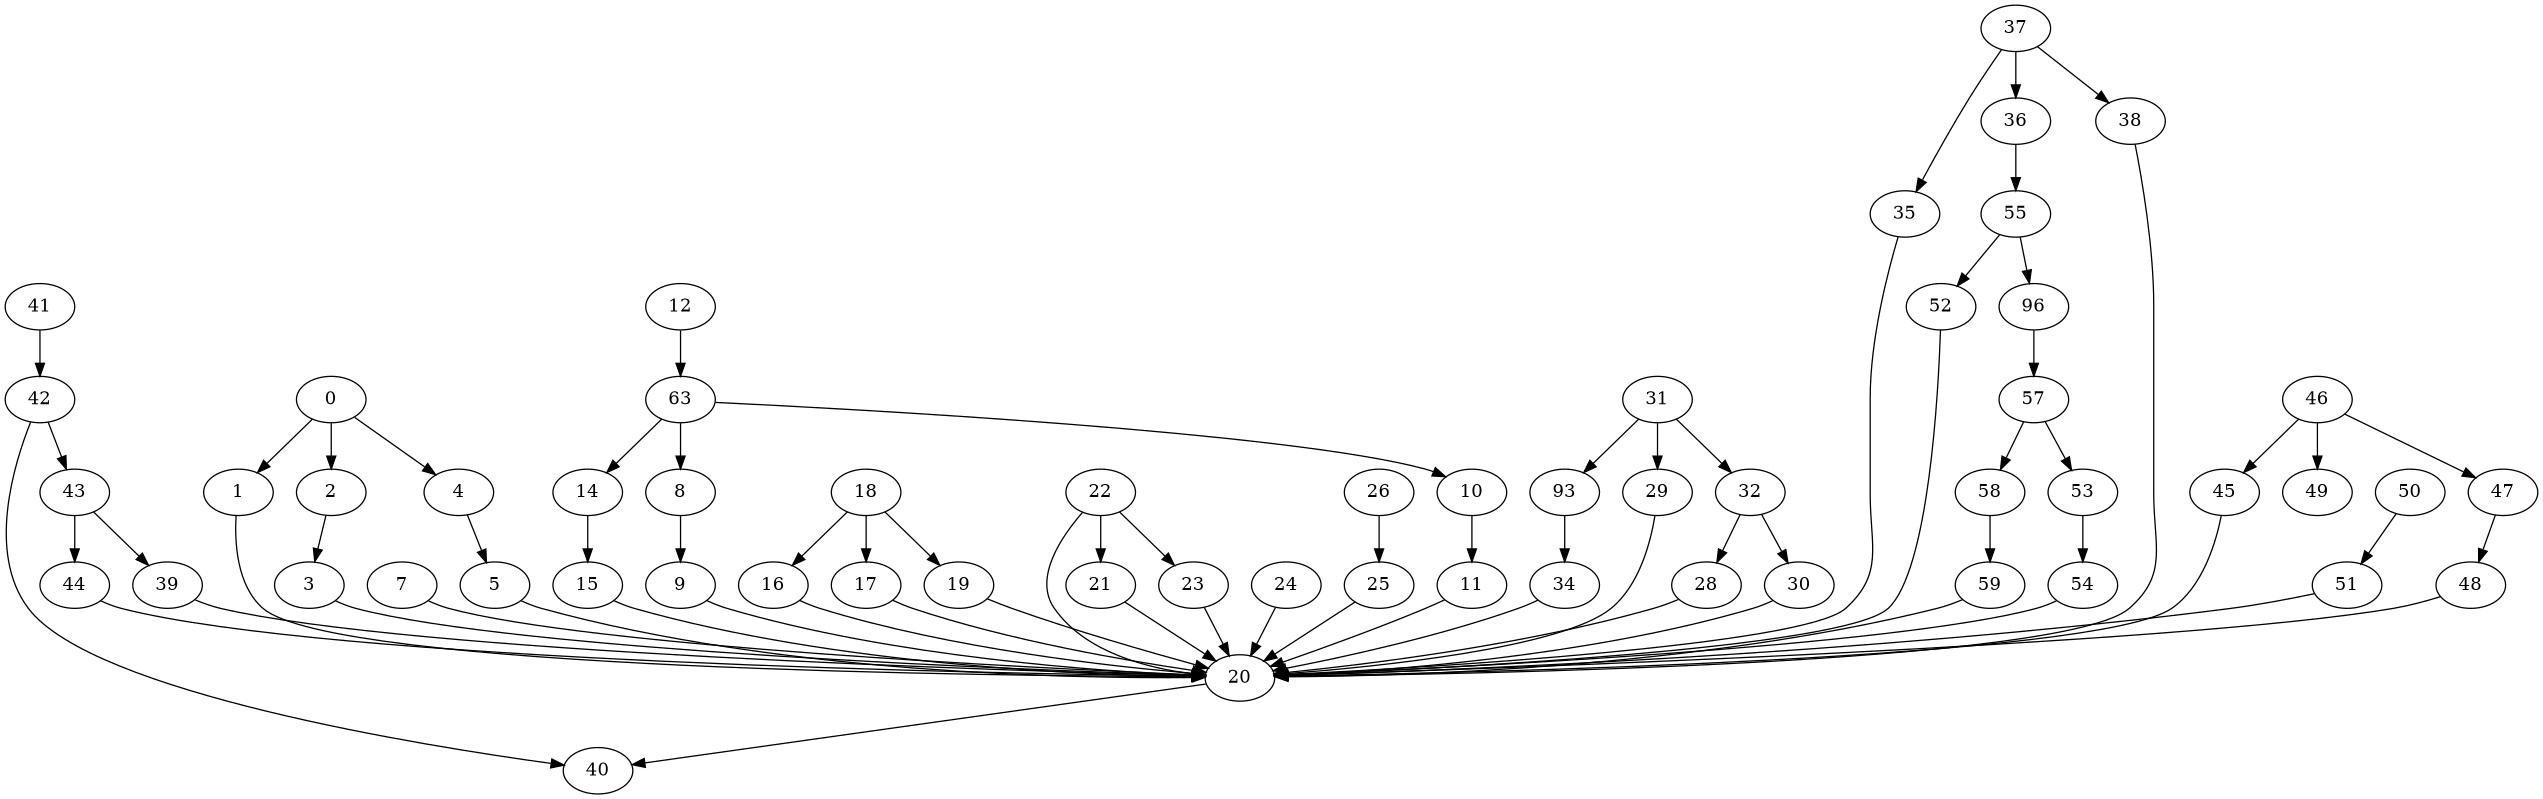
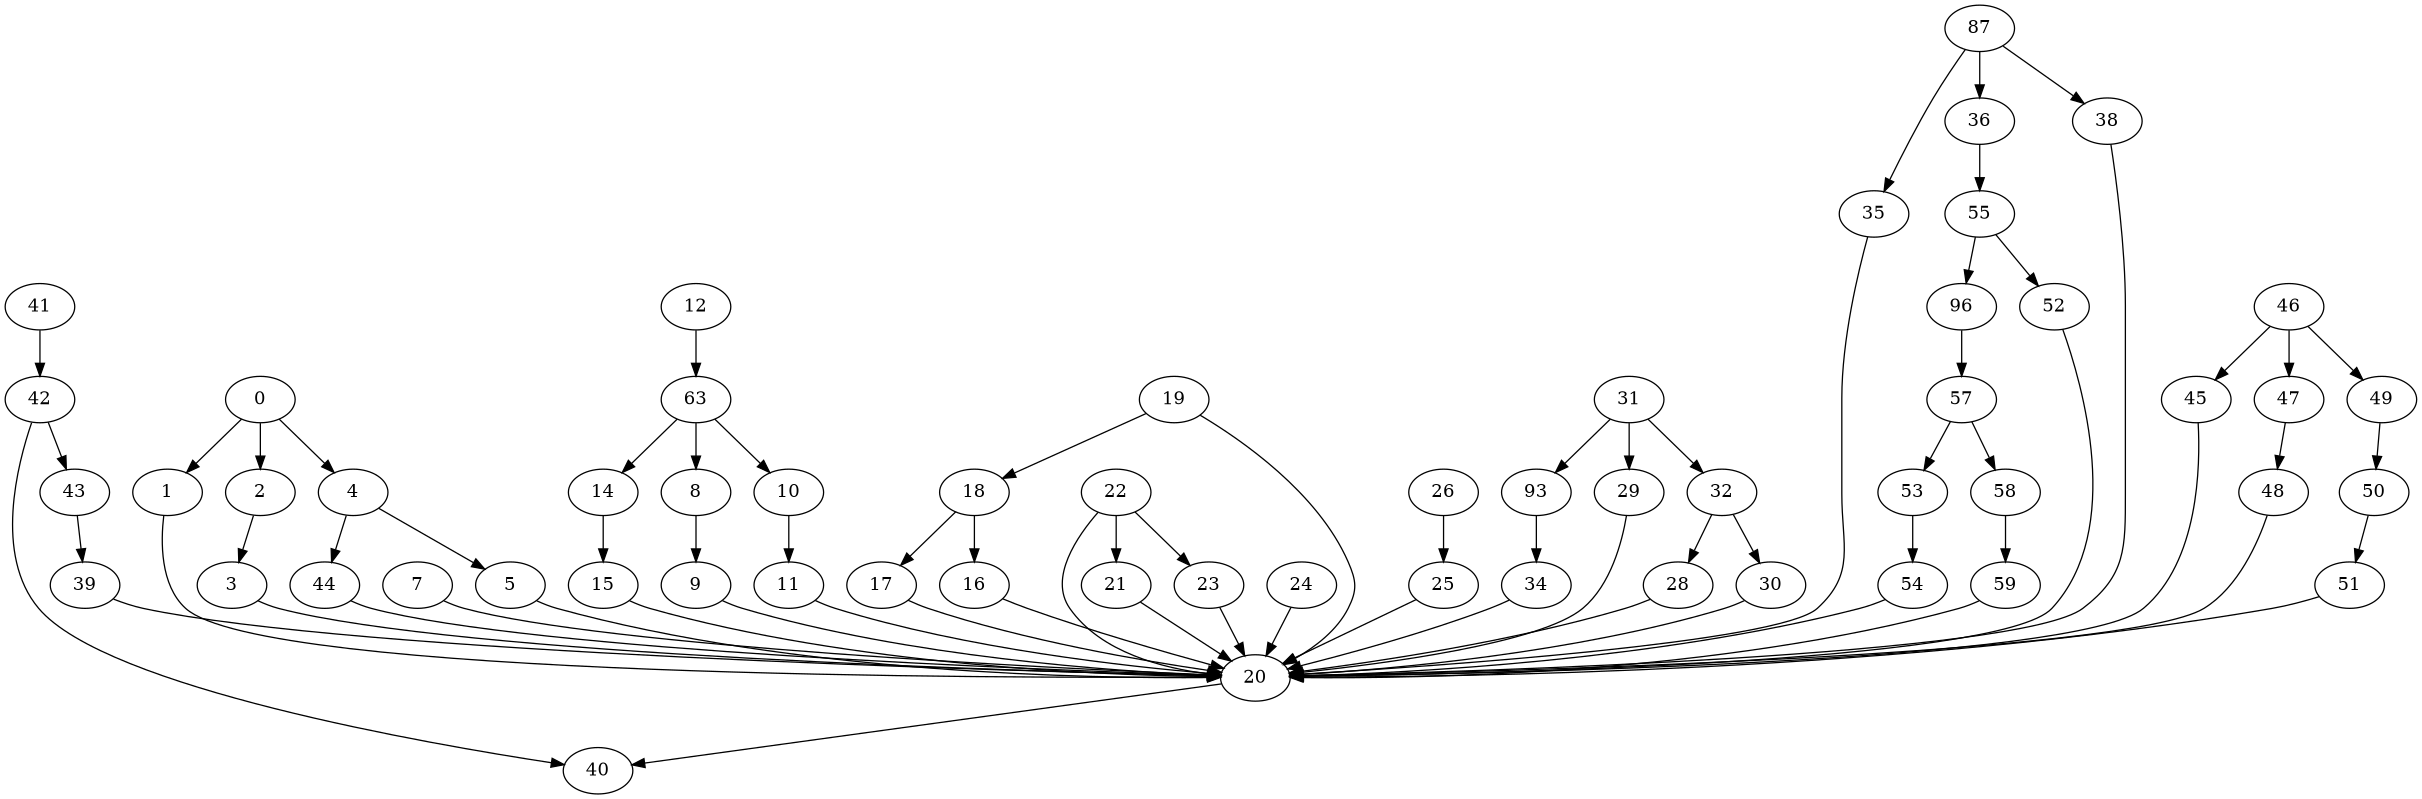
(2016, 28) -> (1980, 28)
none -> (2379, 440)
(75, 532) -> (341, 533)
(908, 534) -> (1080, 443)
